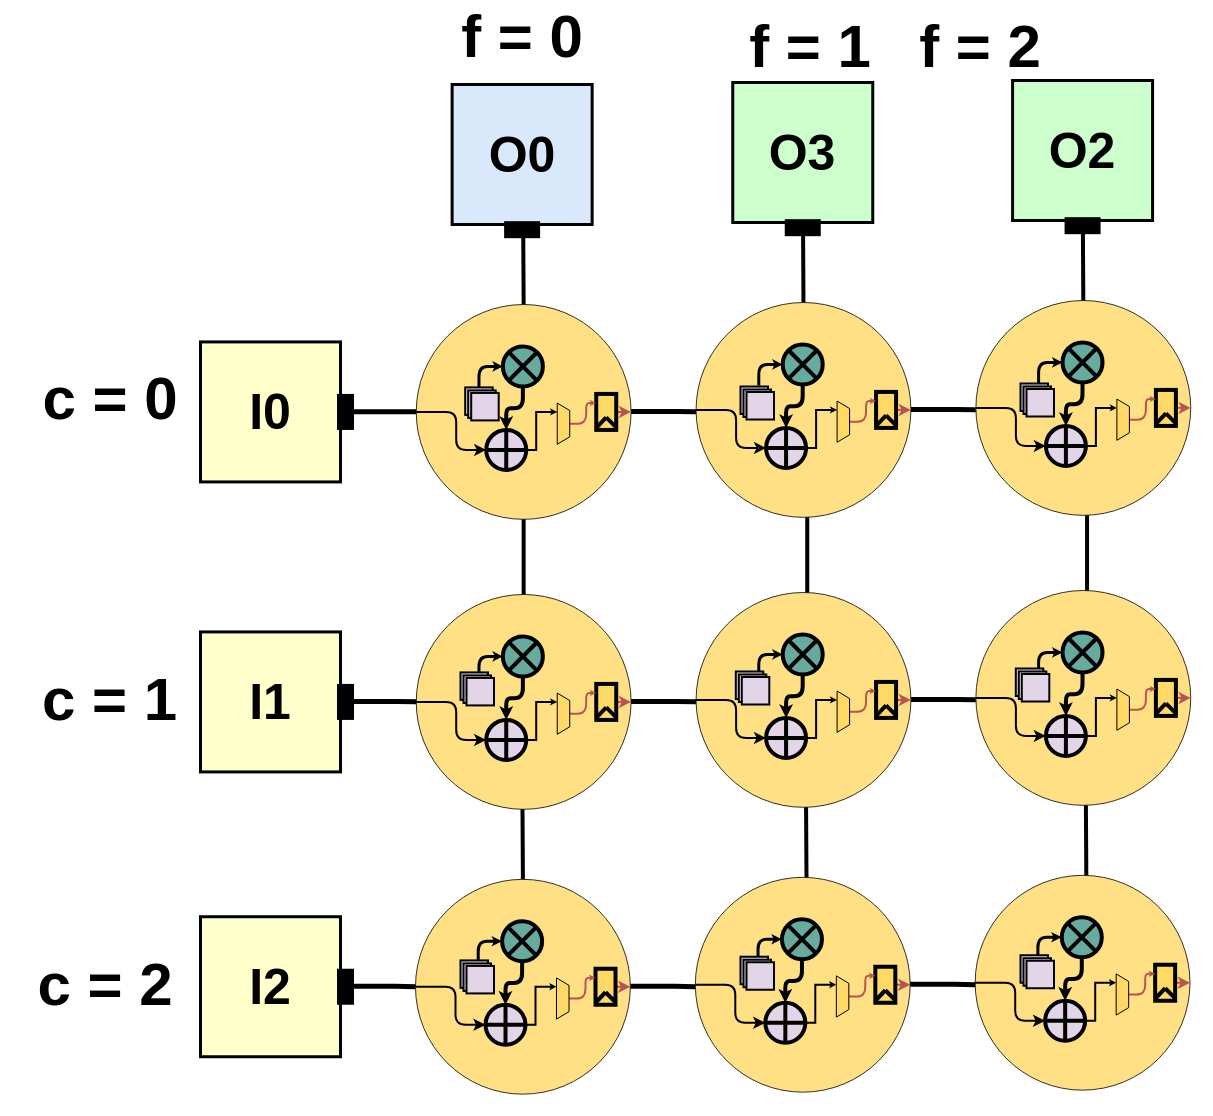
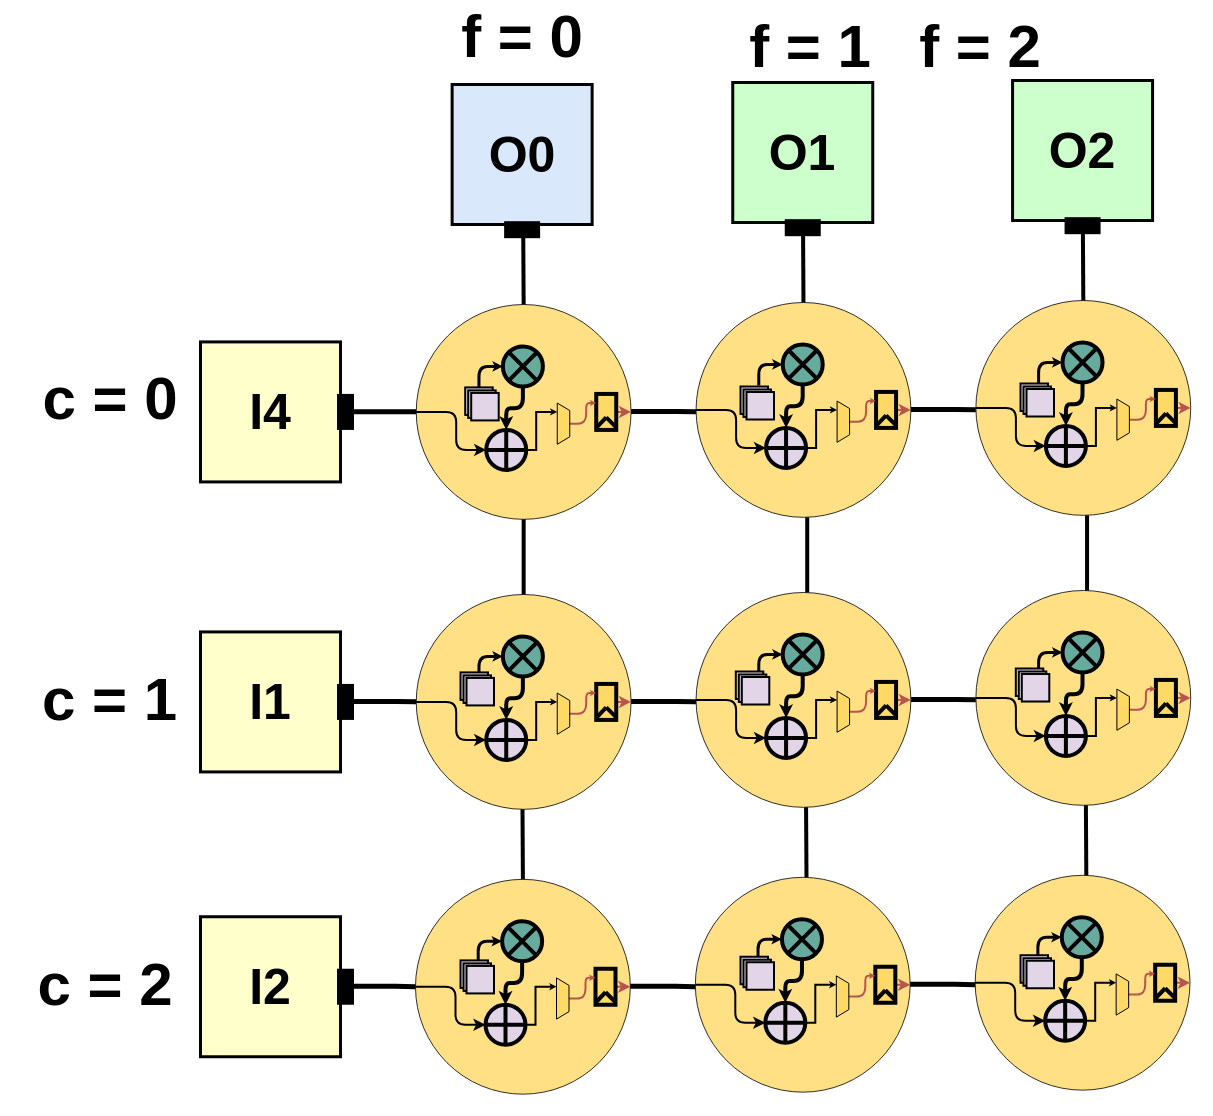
(803, 153) -> (803, 153)
(271, 412) -> (271, 412)
